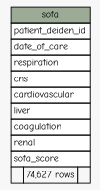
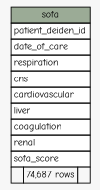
(51, 175) -> (51, 175)
